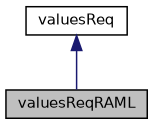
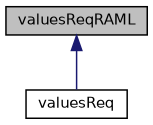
(77, 70) -> (77, 70)
